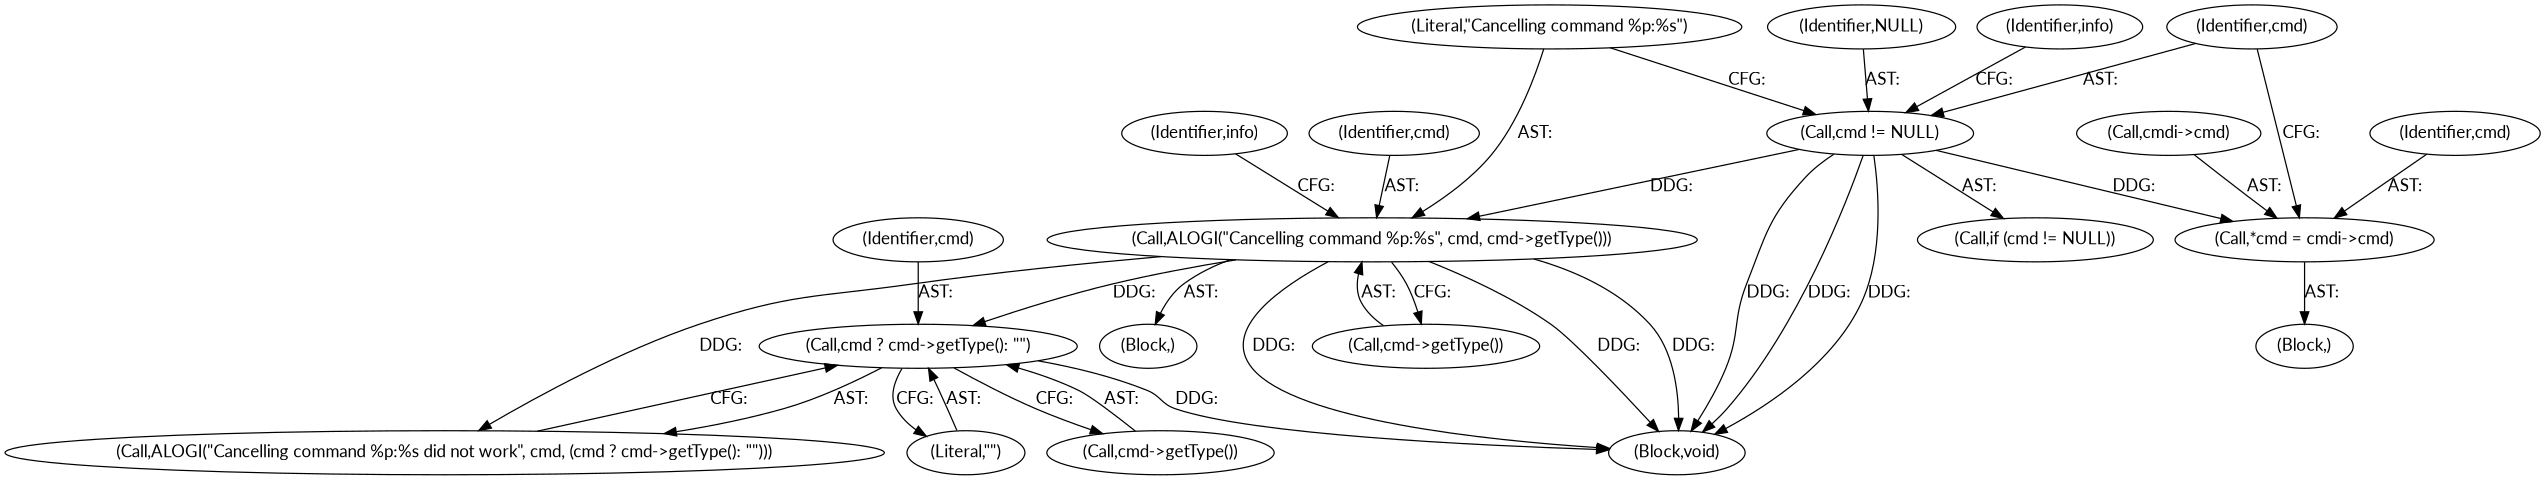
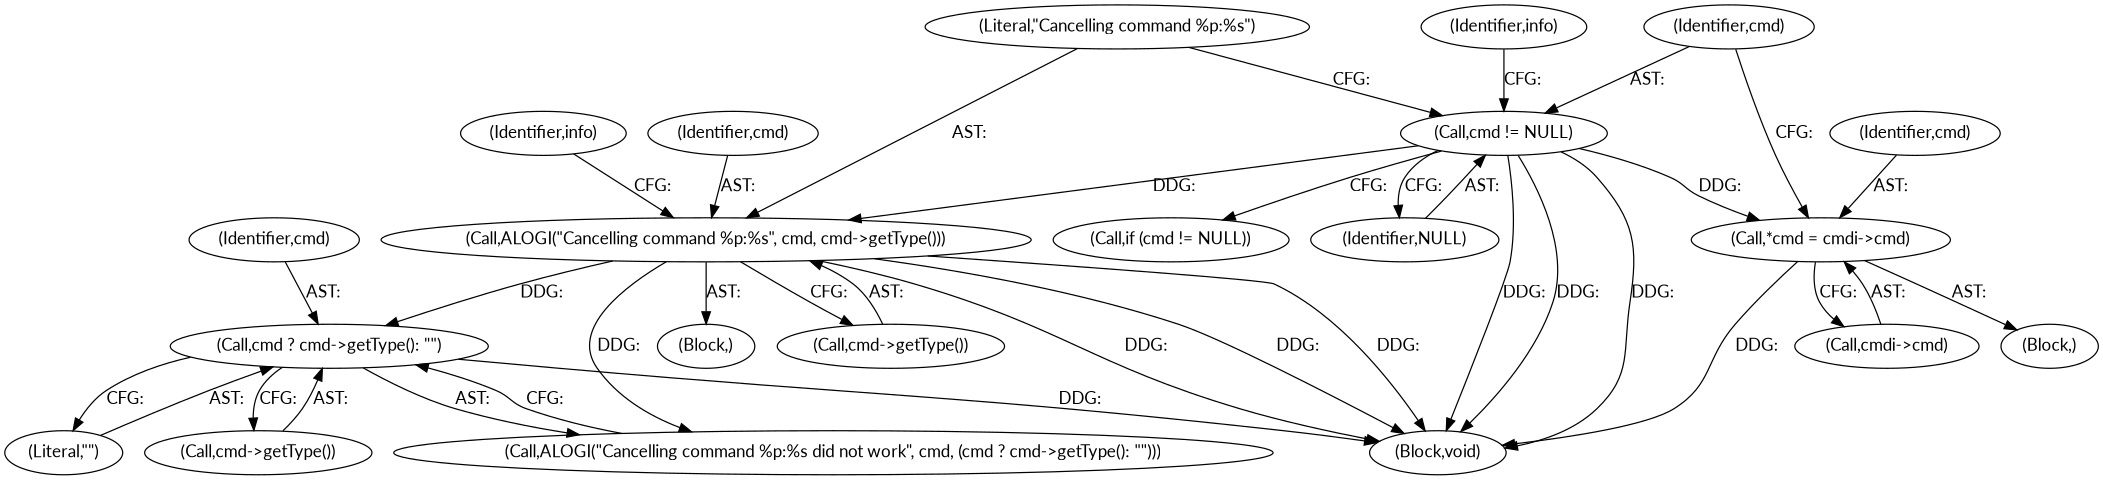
none -> (1409, 172)
(1982, 187) -> (1371, 187)
none -> (1816, 293)
none -> (1686, 400)
